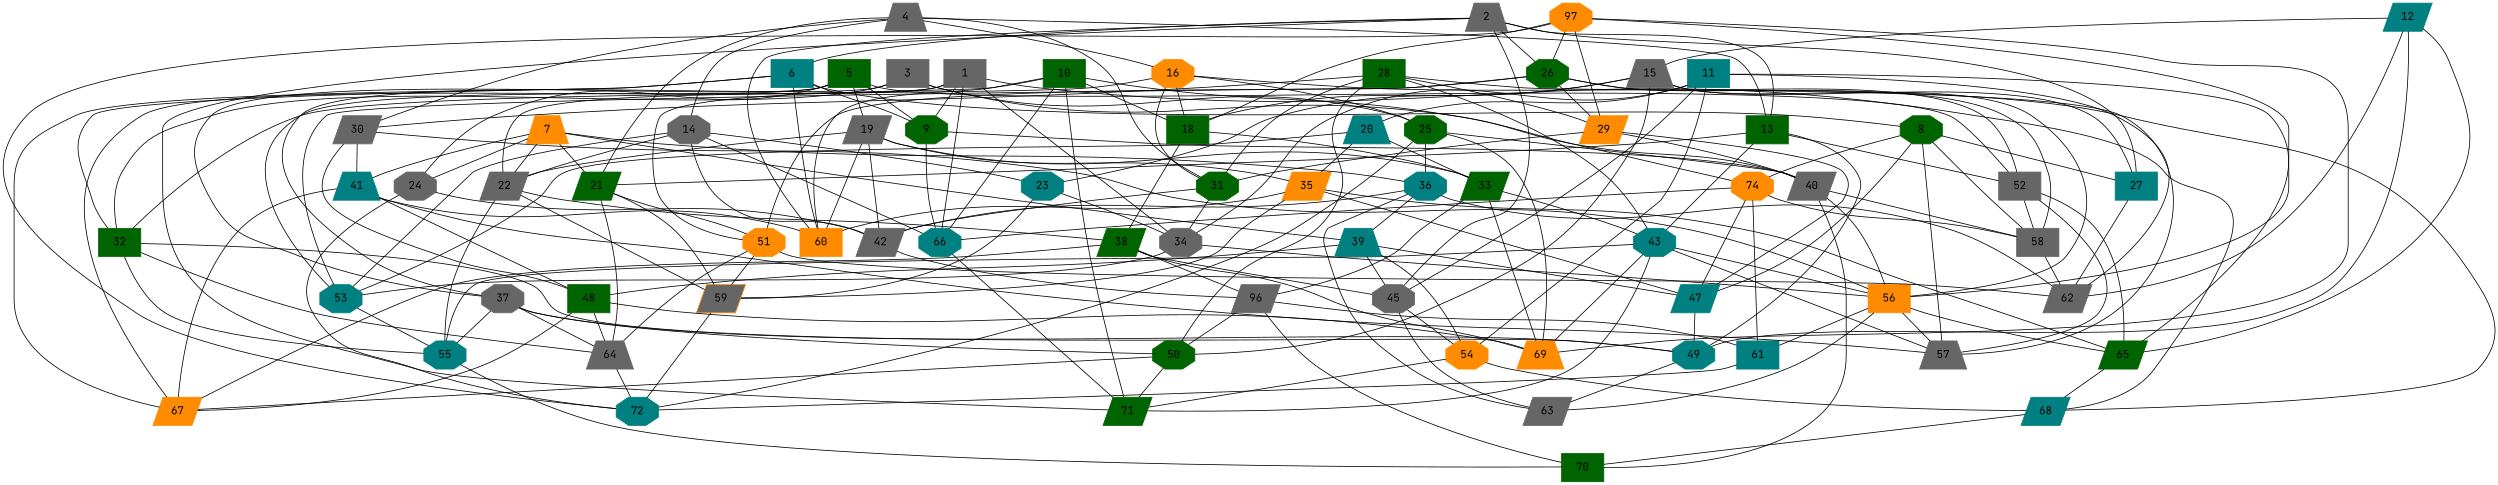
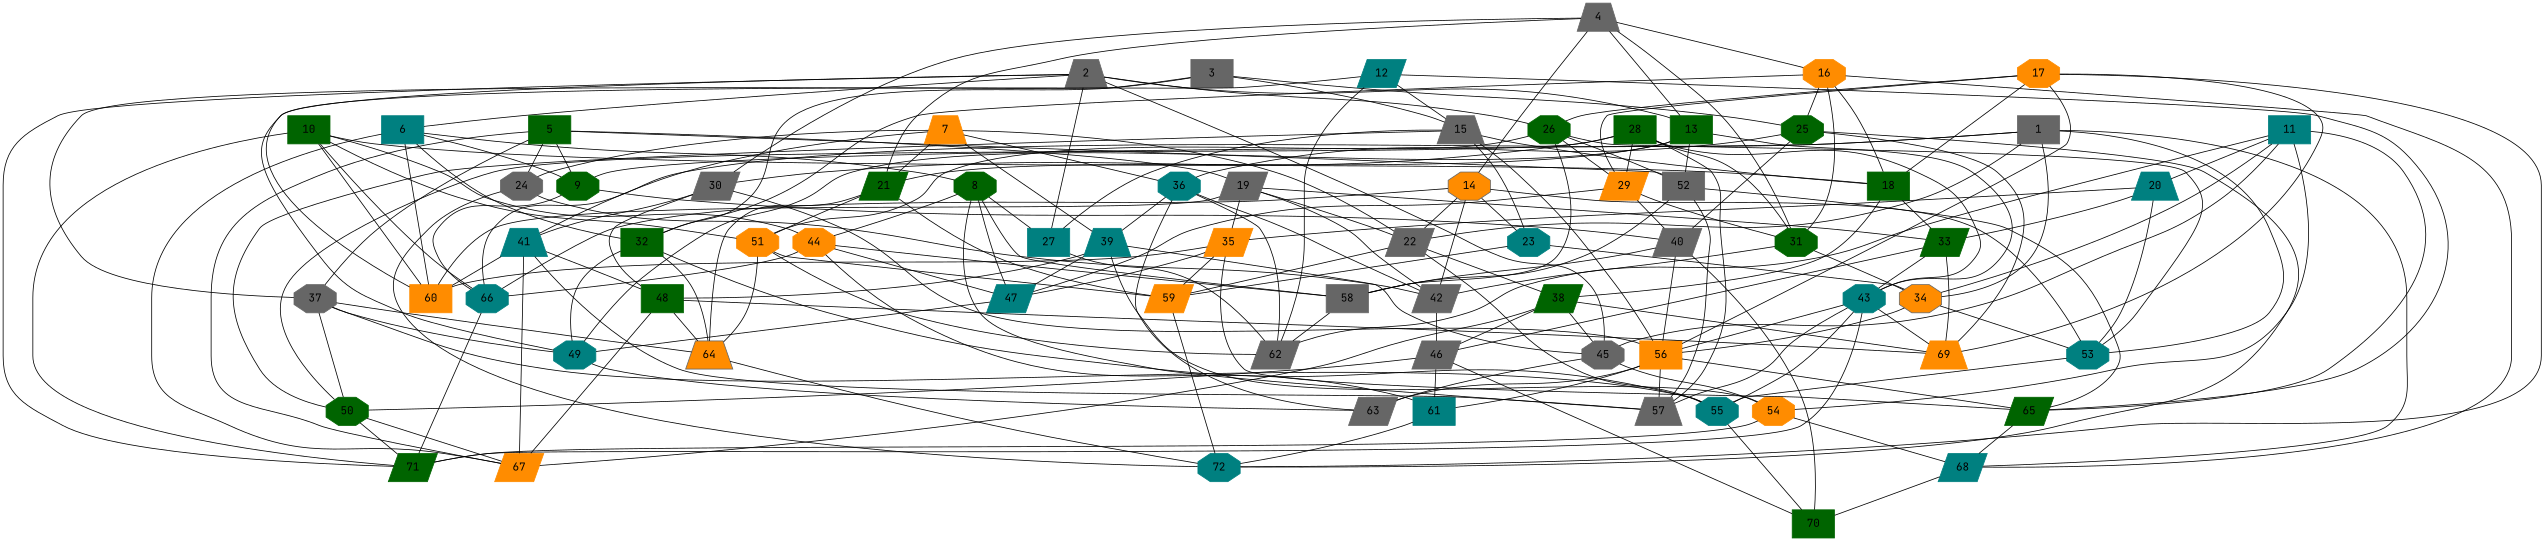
(1571, 17) -> (2039, 74)
(1211, 109) -> (1303, 88)
(689, 130) -> (1469, 186)
(1752, 186) -> (814, 242)
(1181, 242) -> (1920, 299)
(721, 299) -> (1169, 299)
(1256, 299) -> (1436, 355)
(610, 355) -> (709, 355)
